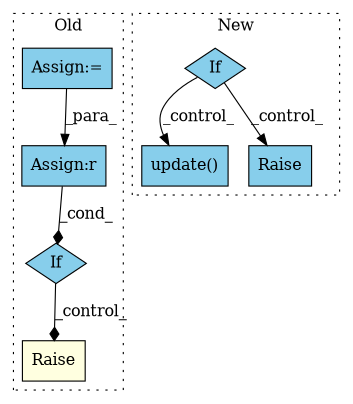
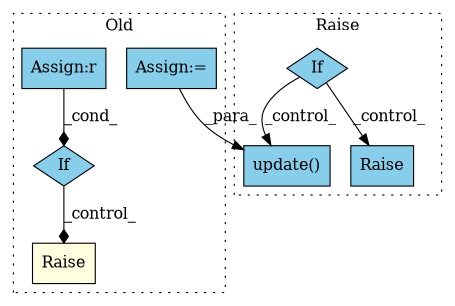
(236, 26) -> (338, 26)
(66, 112) -> (201, 122)
